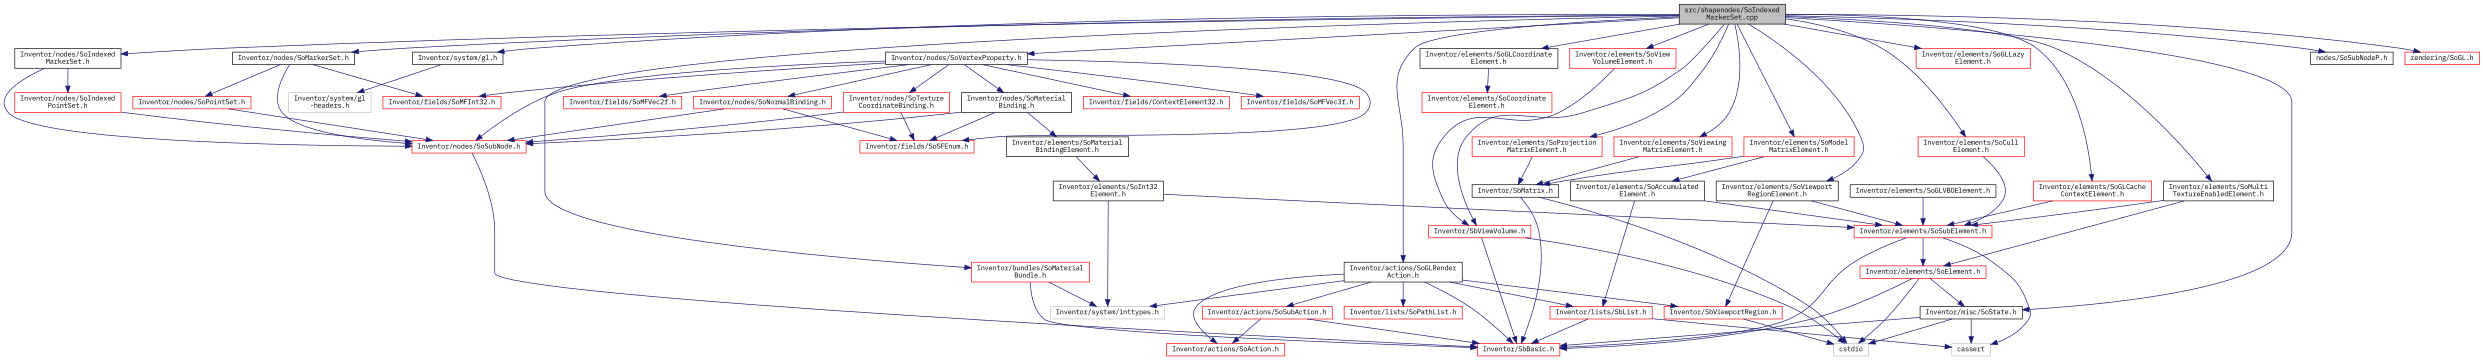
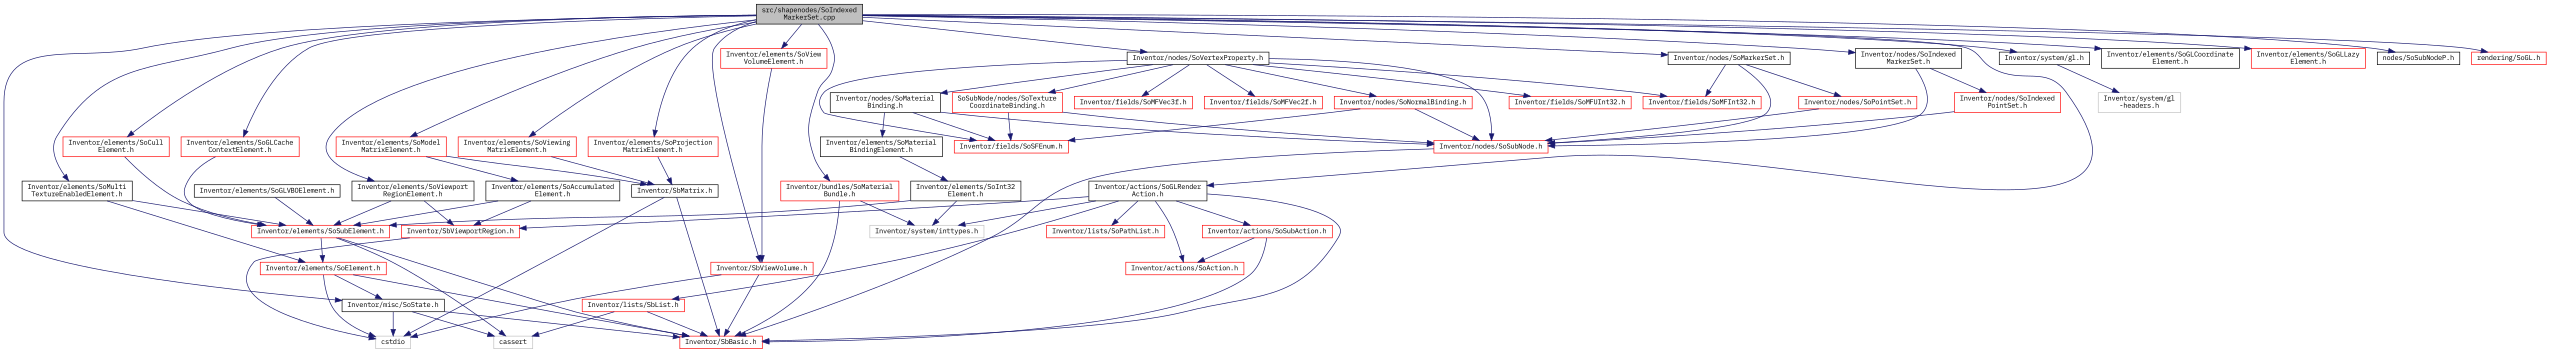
(896, 103) -> (1007, 103)
(1156, 103) -> (1570, 103)
(1487, 103) -> none
(1620, 250) -> (506, 212)
